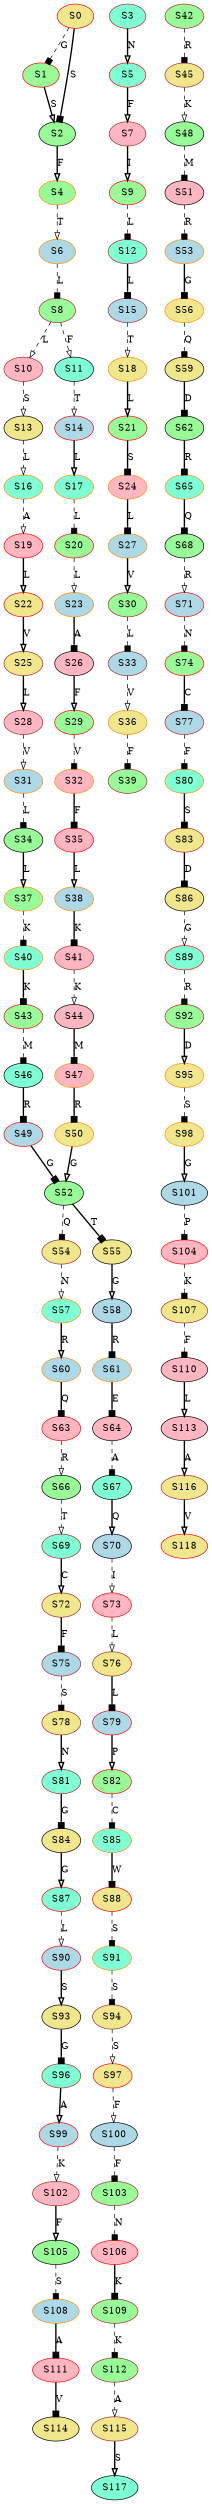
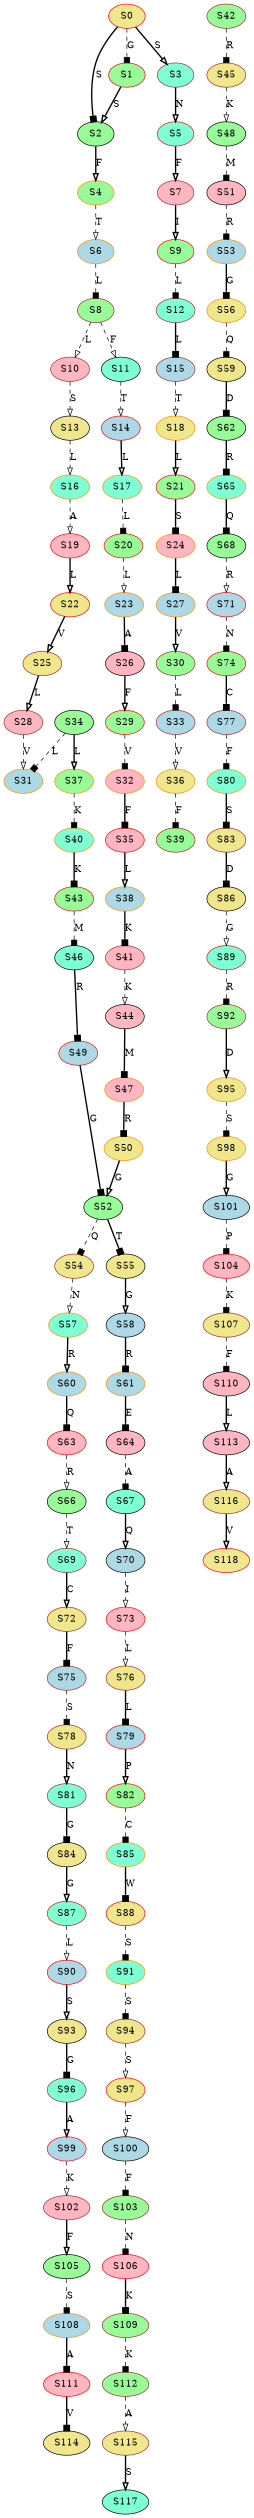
none -> (149, 43)
(23, 807) -> (51, 749)
